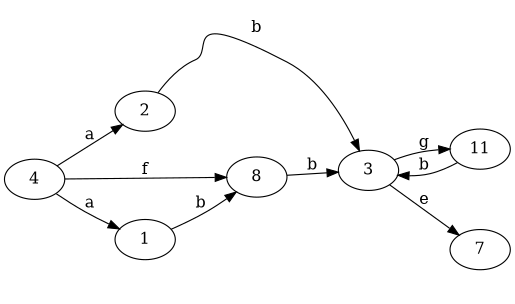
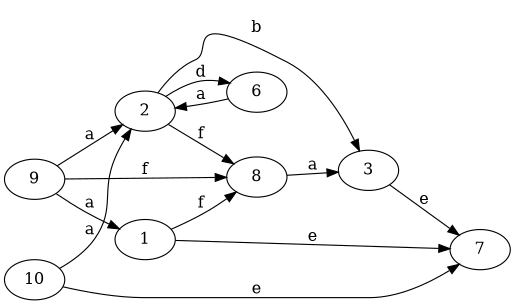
none -> (257, 92)
none -> (196, 141)
(480, 149) -> none
(313, 165) -> (313, 165)
(35, 179) -> (35, 179)
(201, 203) -> (201, 203)
none -> (307, 244)
none -> (35, 280)
